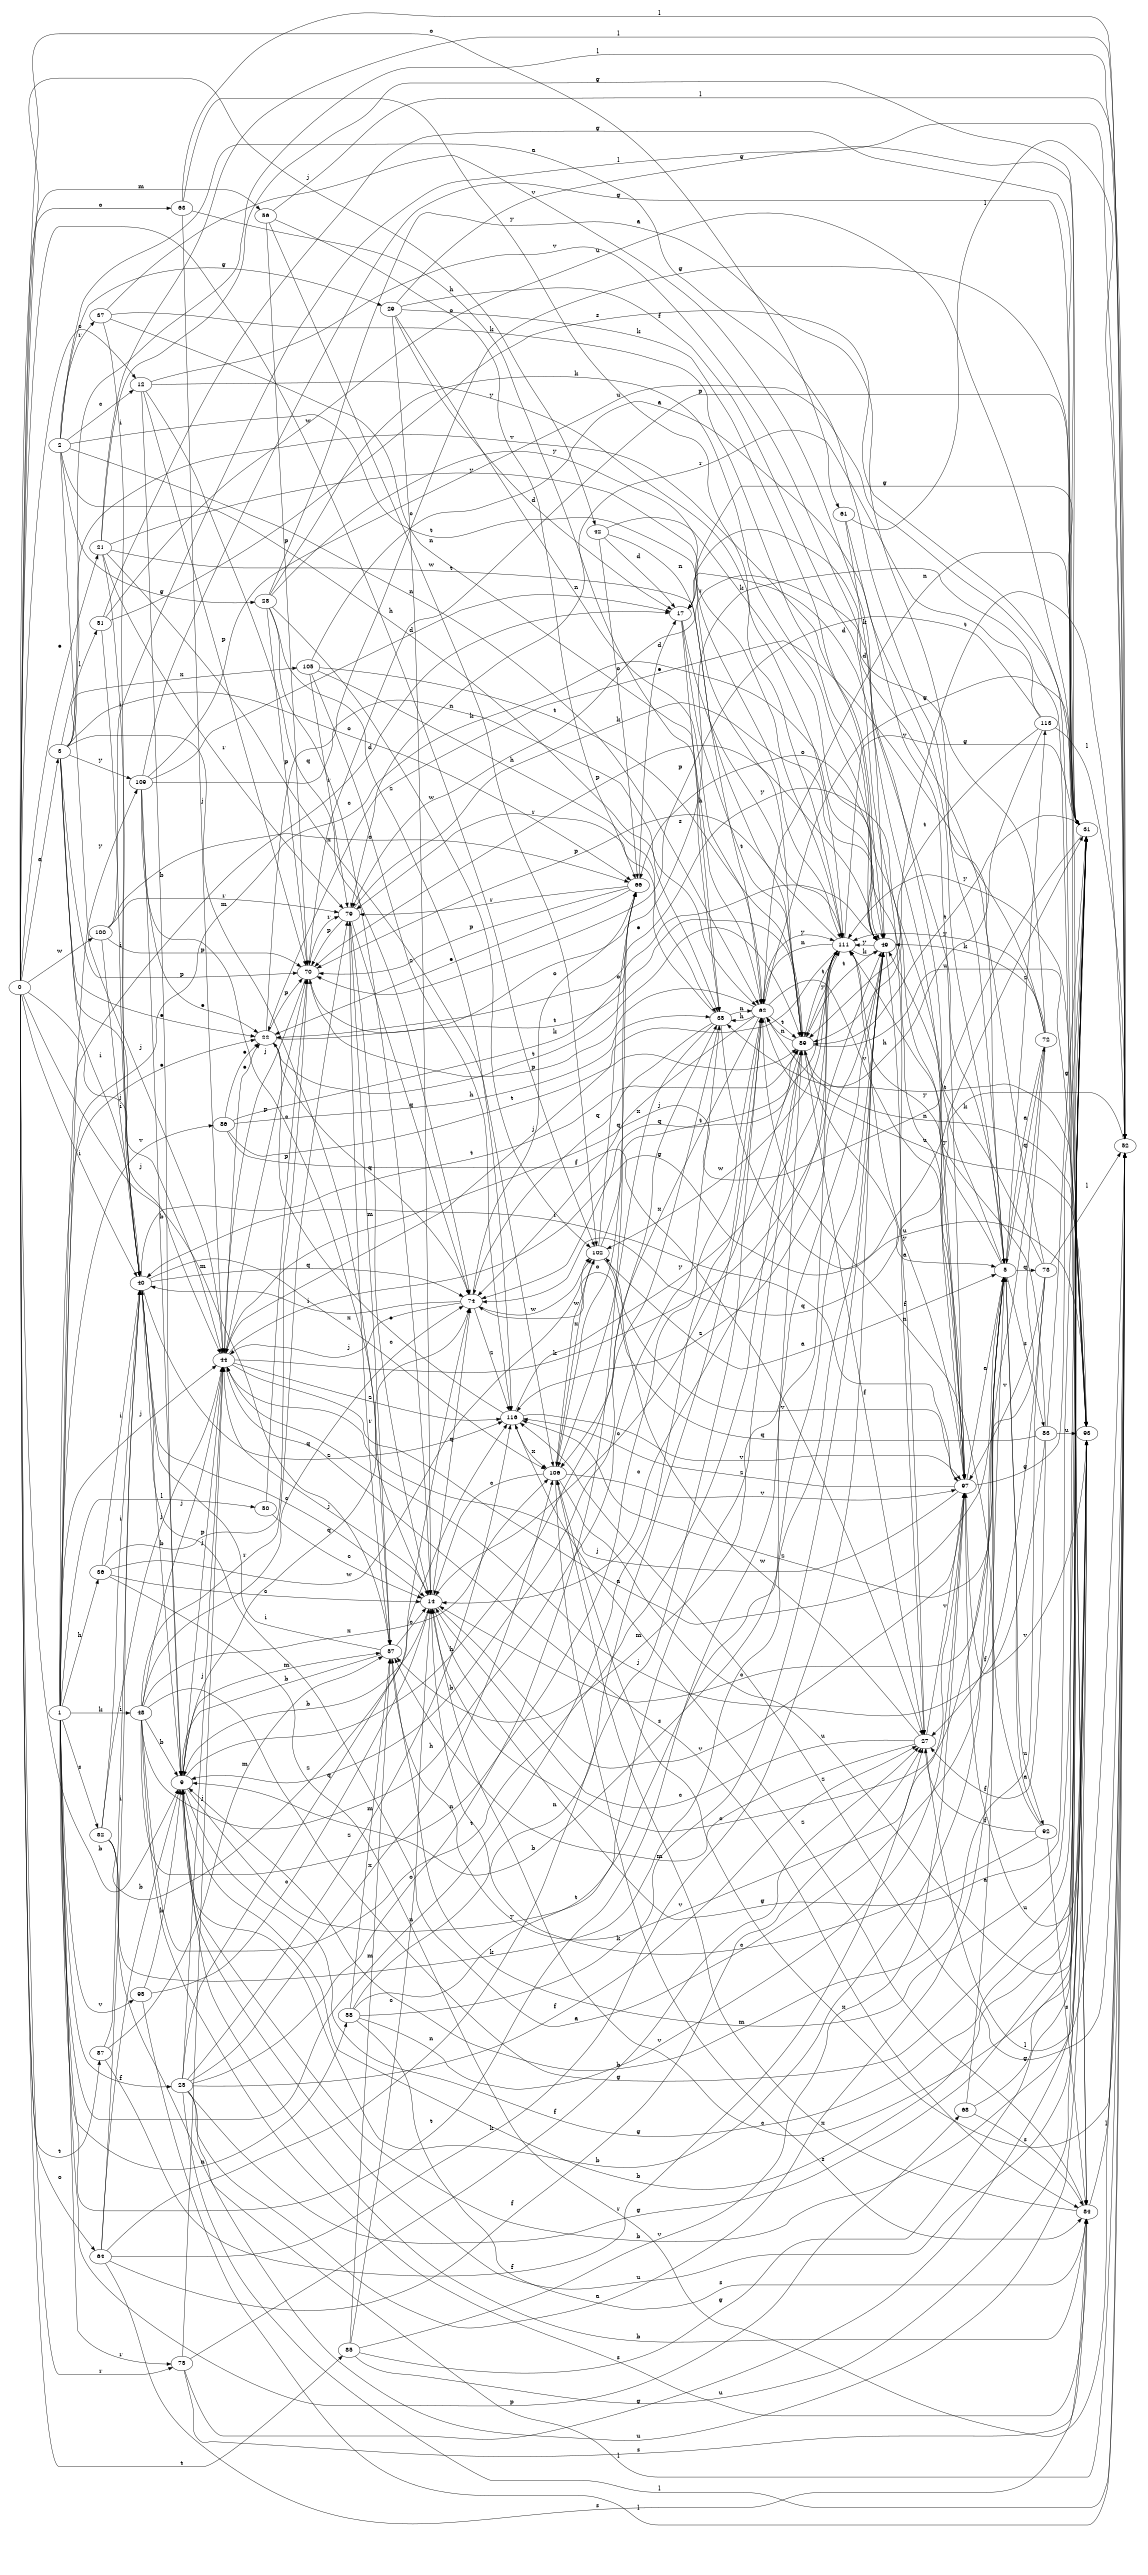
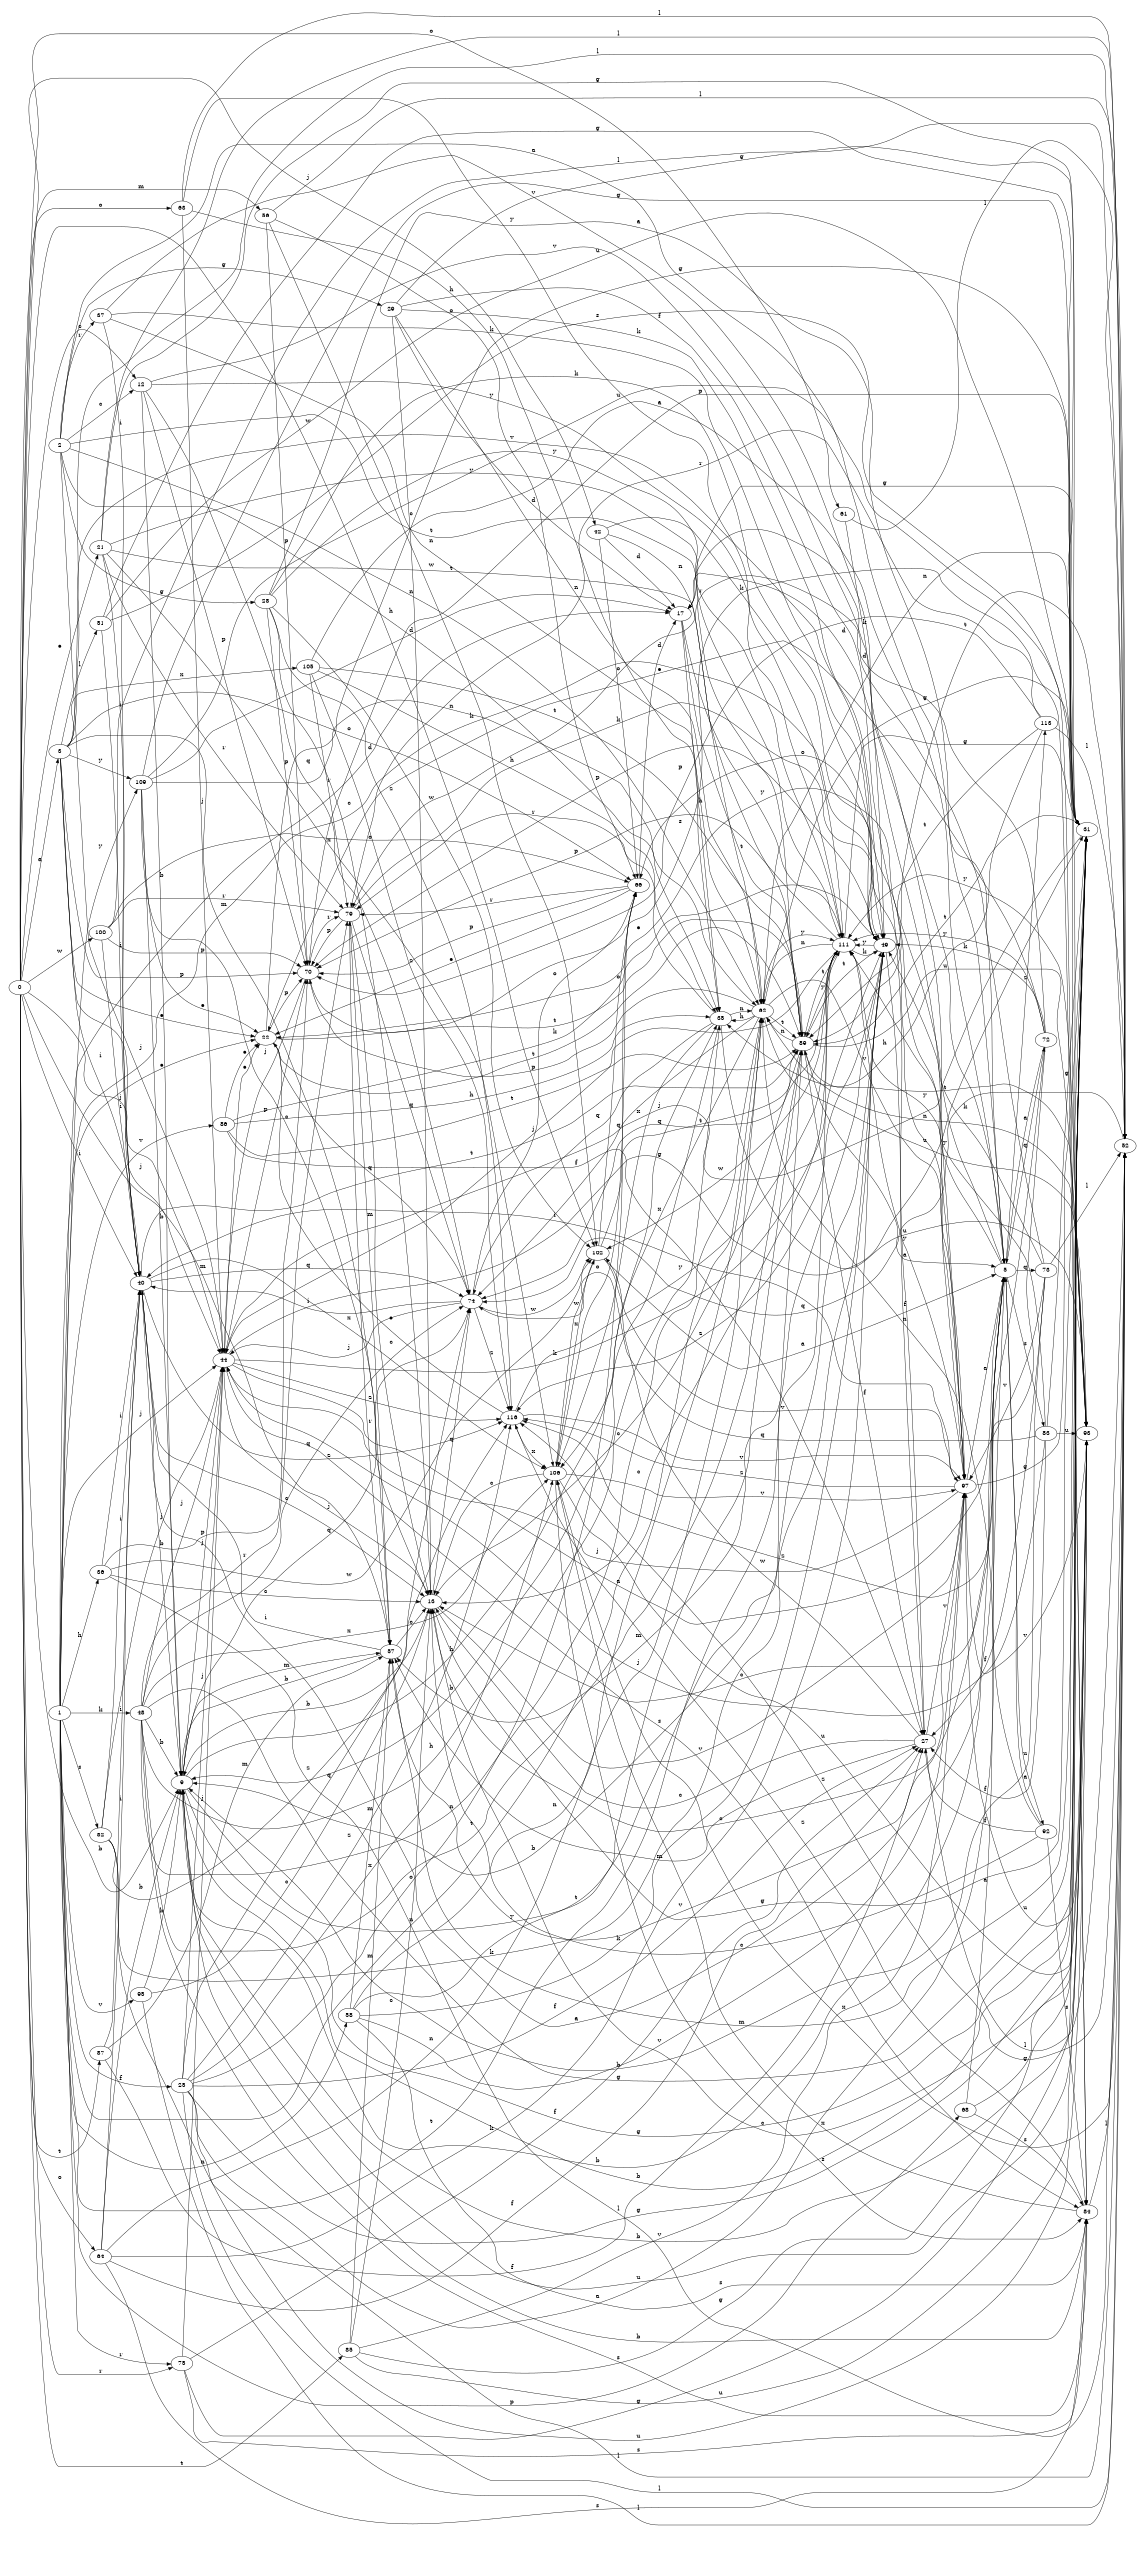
(946, 942) -> none
(266, 1509) -> none
(431, 1602) -> (431, 1602)
(618, 2209) -> (618, 2209)
